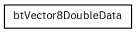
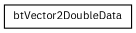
(68, 17) -> (68, 17)
